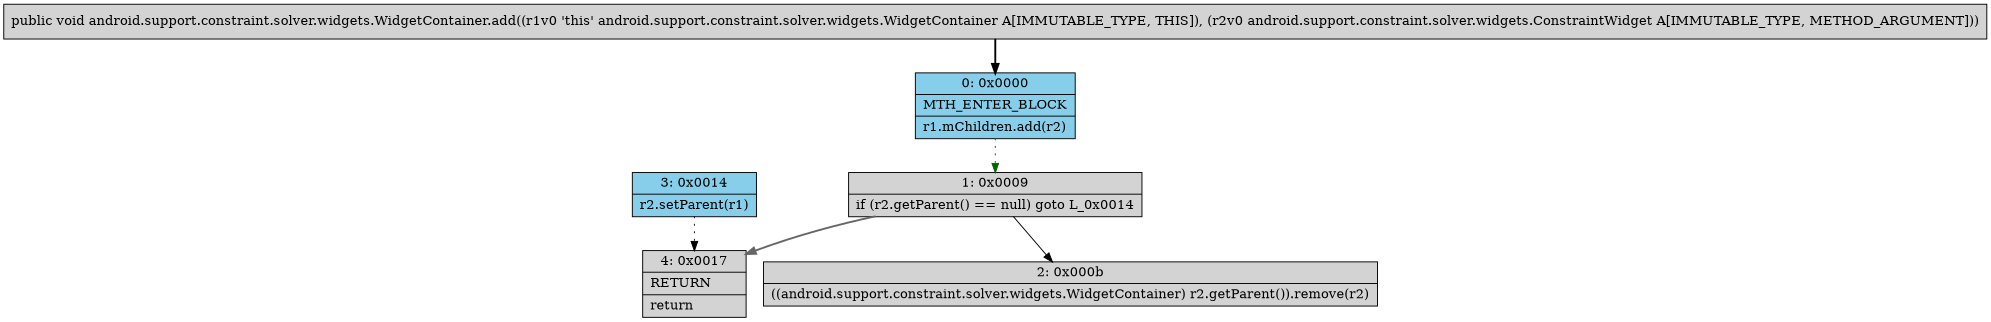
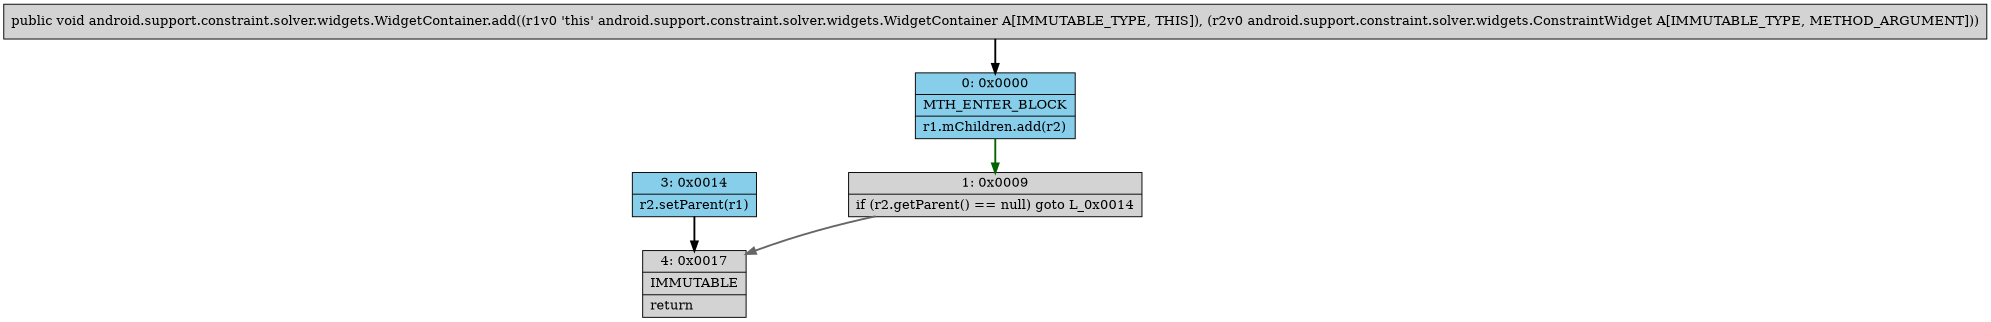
(995, 151) -> (995, 151)
(694, 229) -> (694, 229)
(681, 283) -> (694, 283)
(1071, 284) -> none
